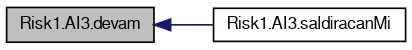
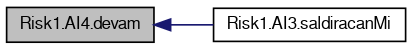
(80, 25) -> (80, 25)
